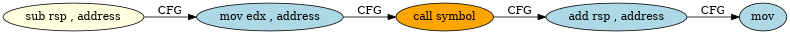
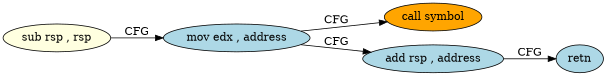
(73, 17) -> (57, 38)
(516, 17) -> (332, 48)
(763, 17) -> (580, 59)
